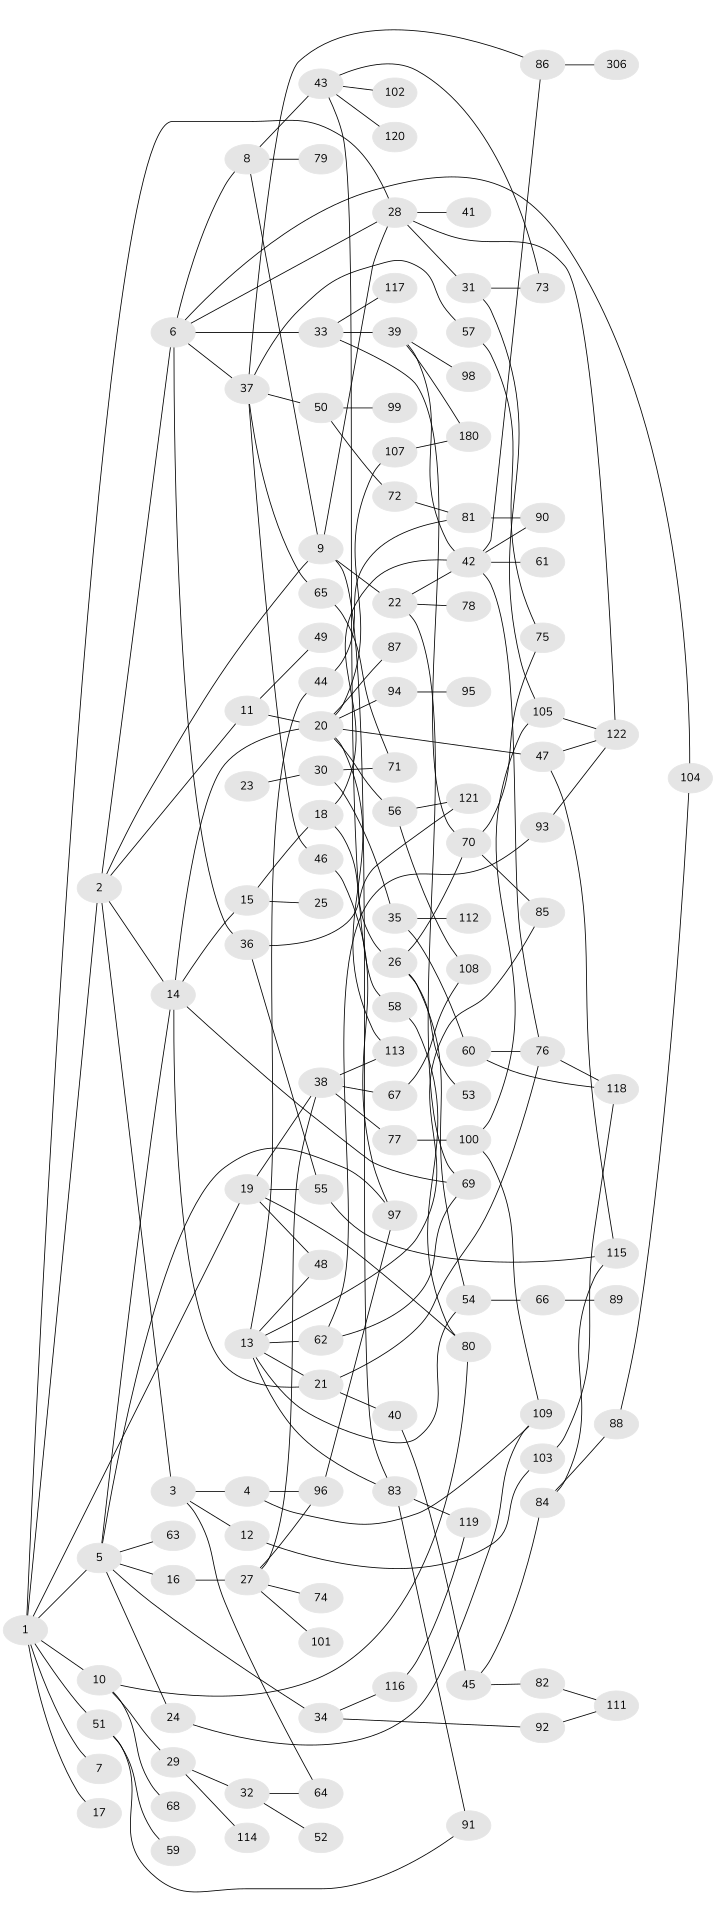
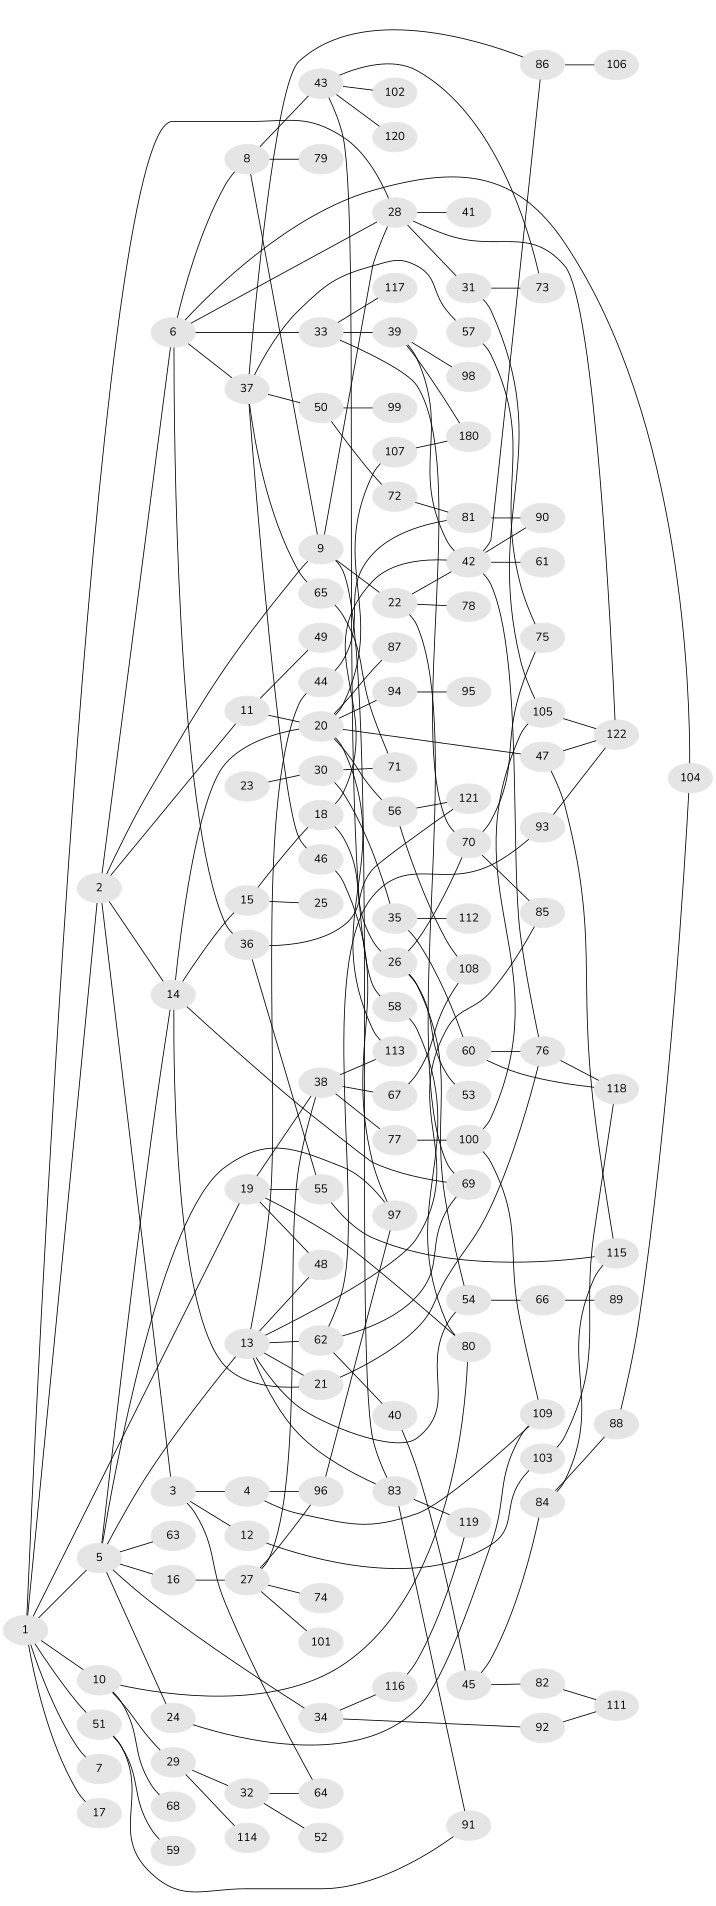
(616, 65) -> (616, 65)
(358, 1400) -> (358, 1378)
none -> (160, 1456)
